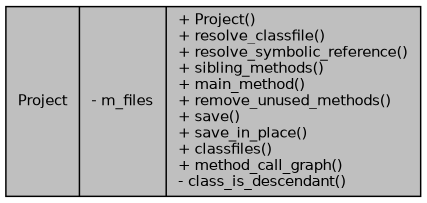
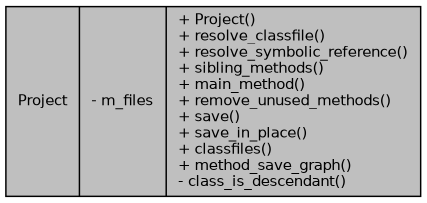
(260, 165) -> (265, 165)
